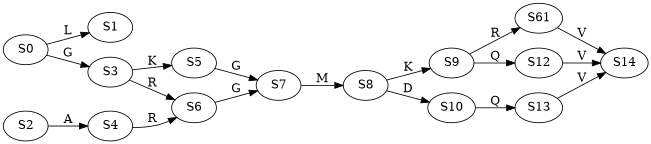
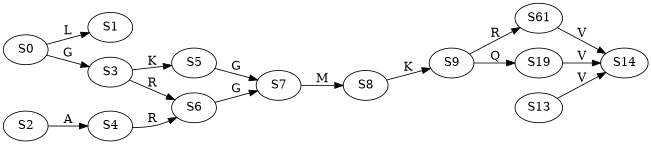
(539, 63) -> (539, 63)
(452, 108) -> none
